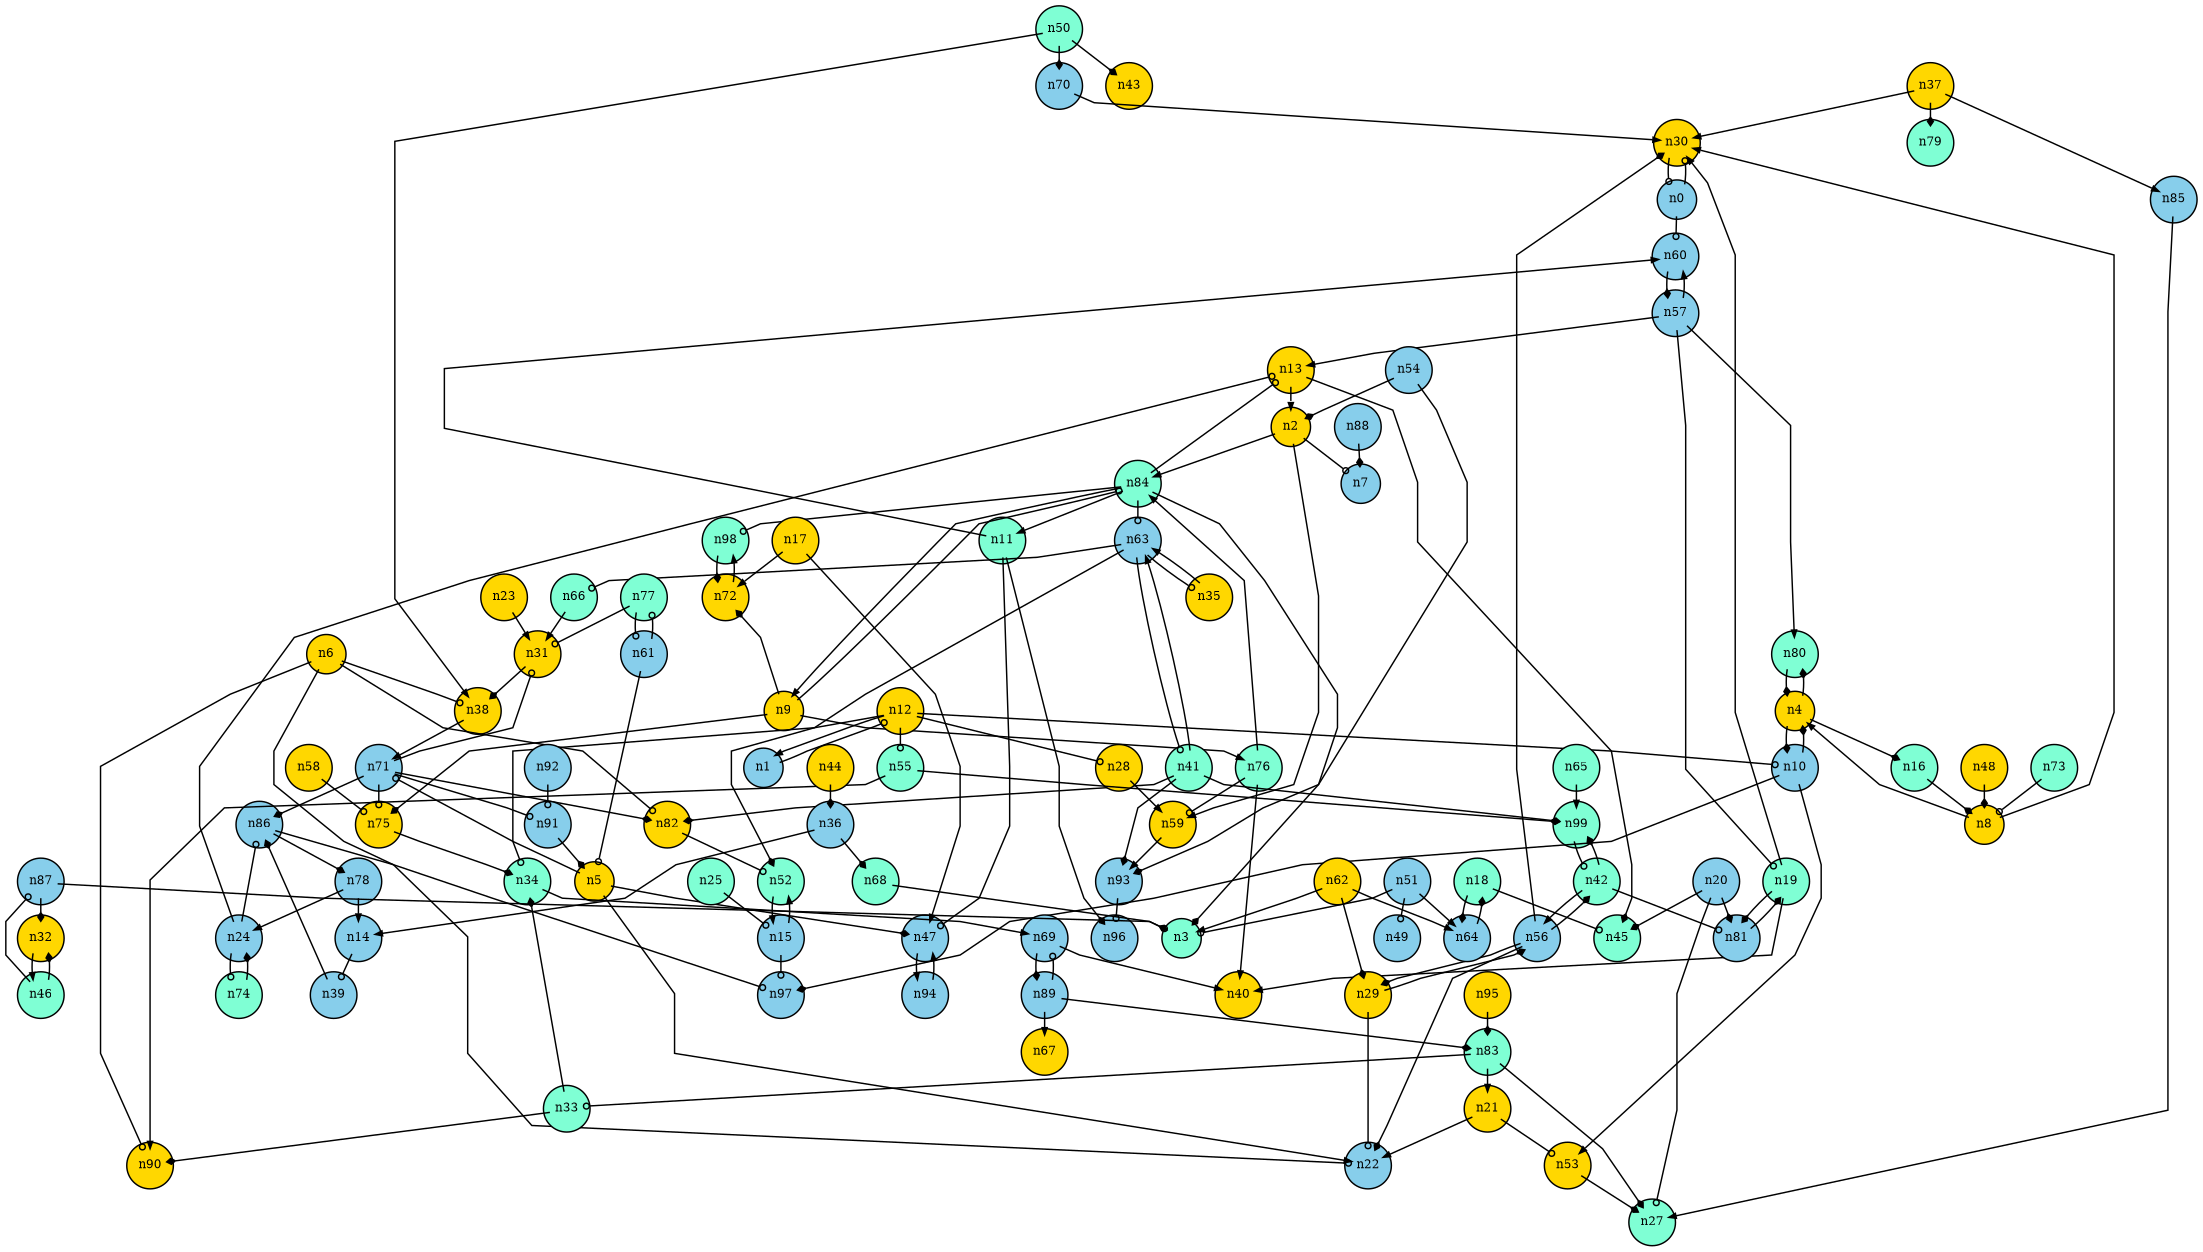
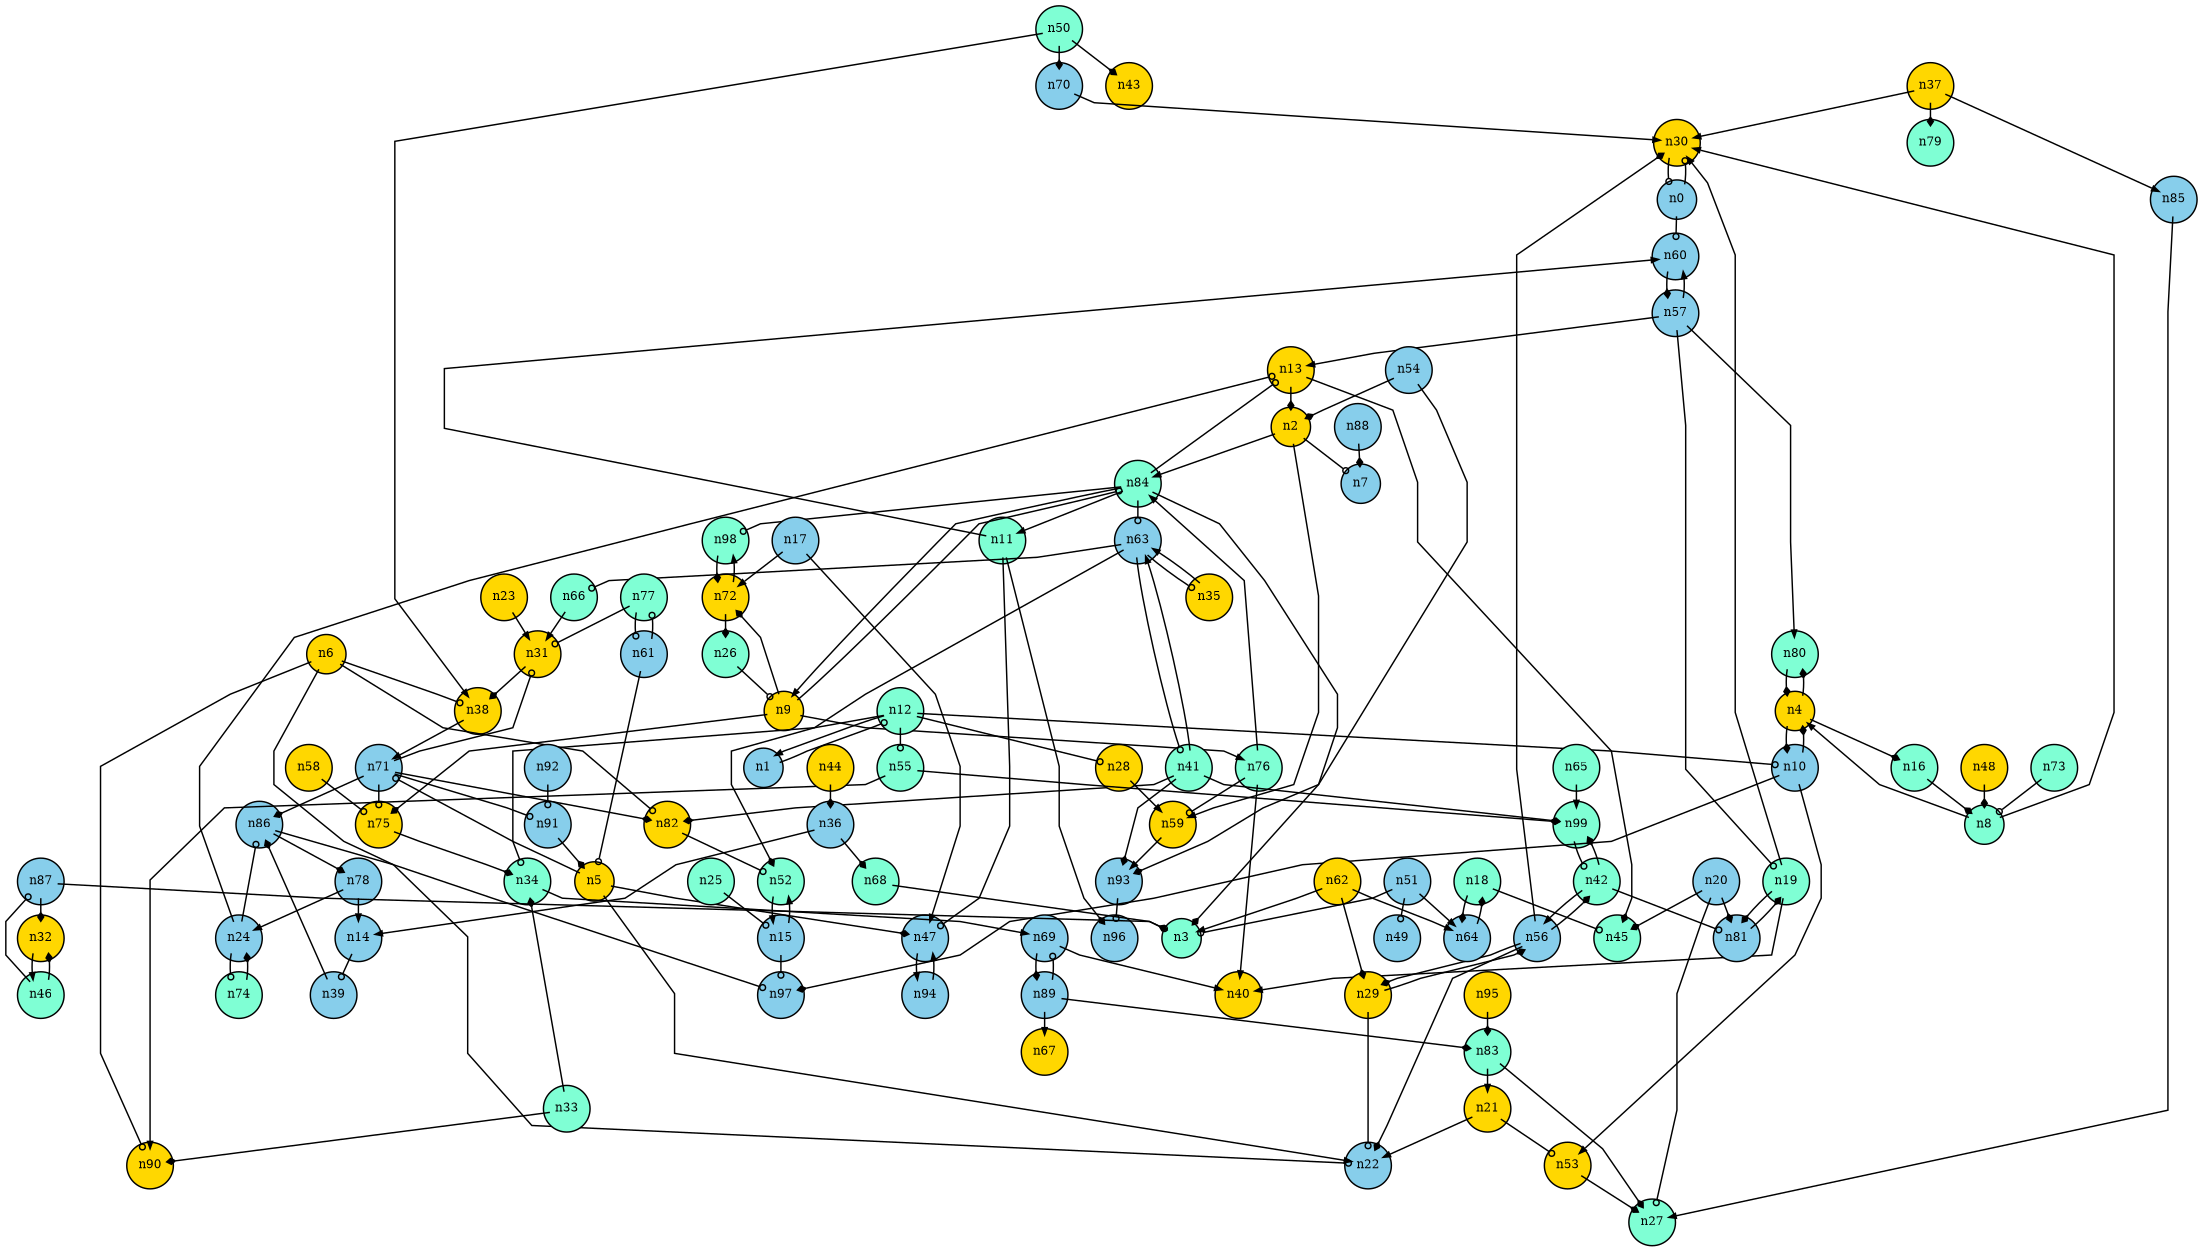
(1291, 394) -> (1291, 394)
(795, 541) -> (795, 541)
none -> (726, 654)
(900, 711) -> (900, 711)
(1984, 825) -> (1984, 825)
(1030, 1080) -> none
